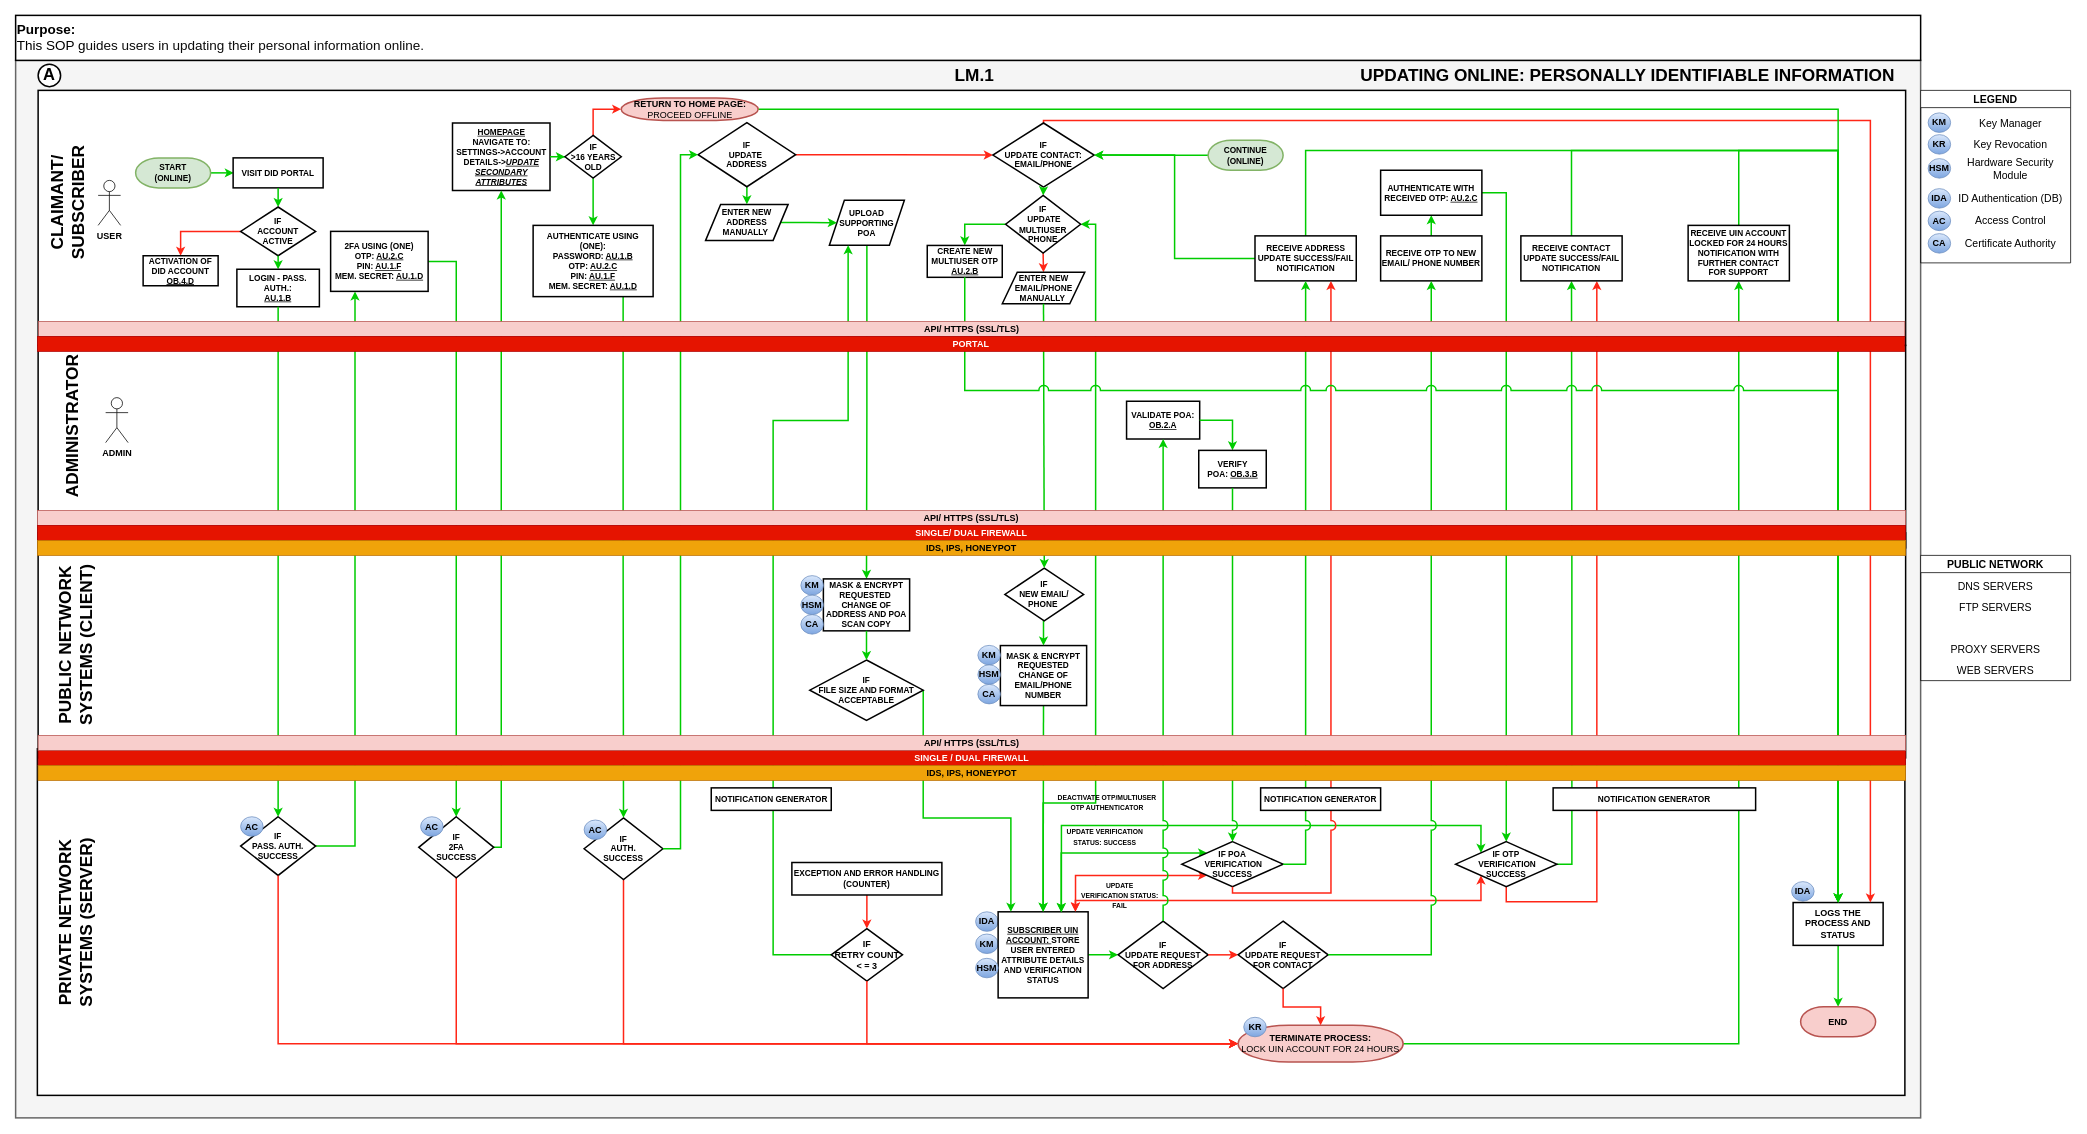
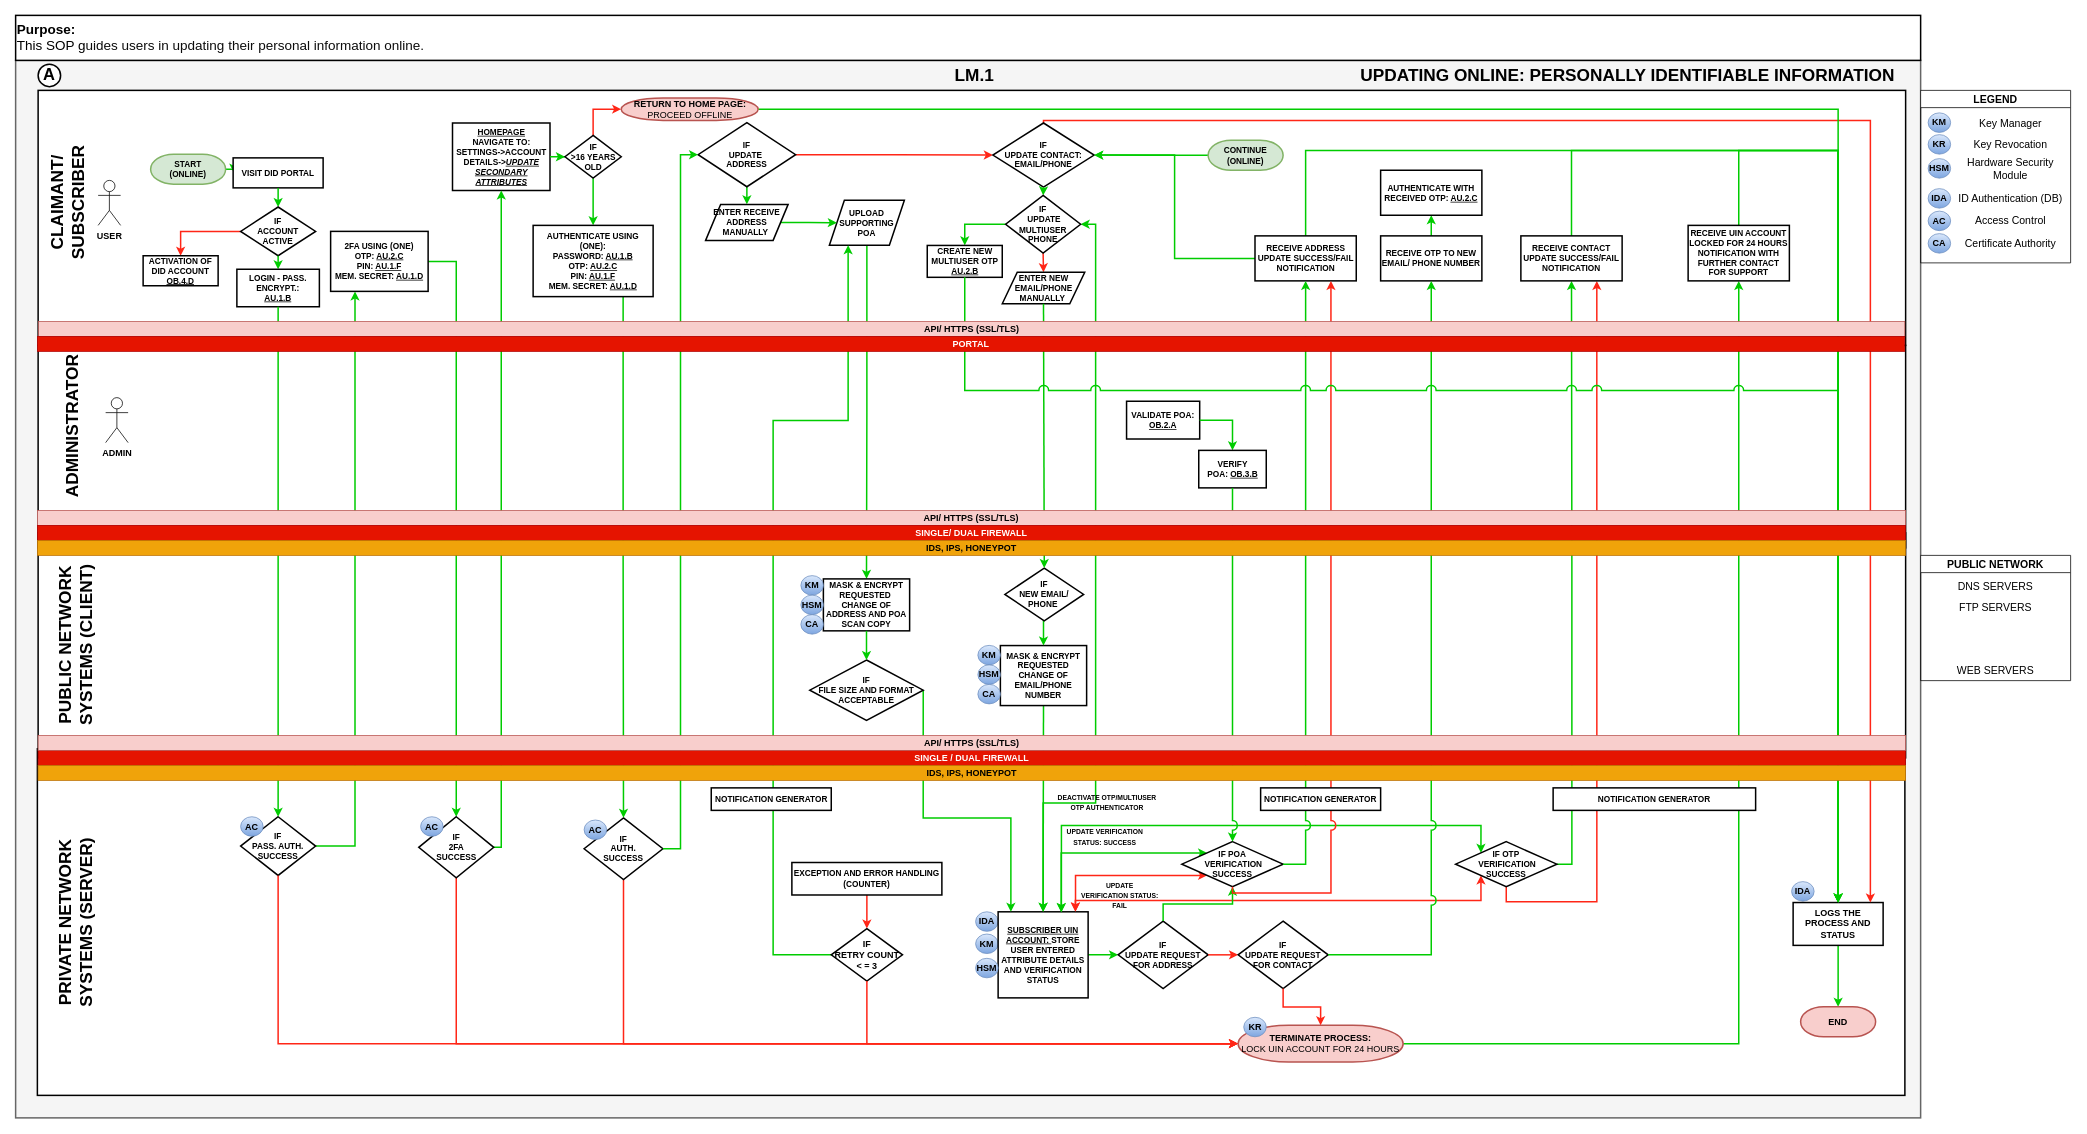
(173, 173) -> (188, 169)
(747, 222) -> (747, 222)
(278, 288) -> (278, 288)
(1163, 645) -> (1200, 904)
(1506, 645) -> none
(1995, 649) -> none
